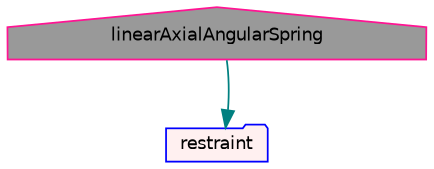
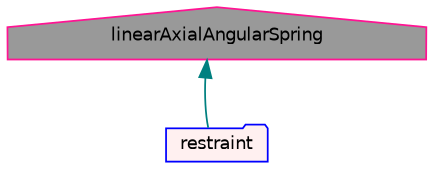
(229, 85) -> (205, 103)
